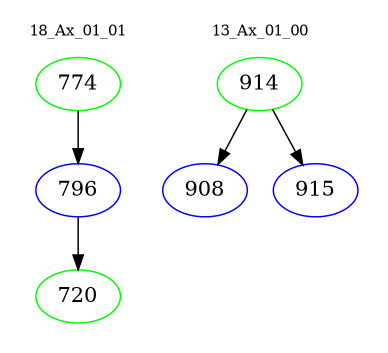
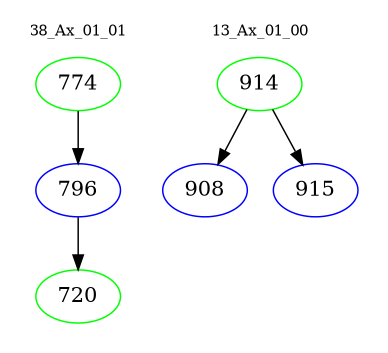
(78, 32) -> (78, 32)
